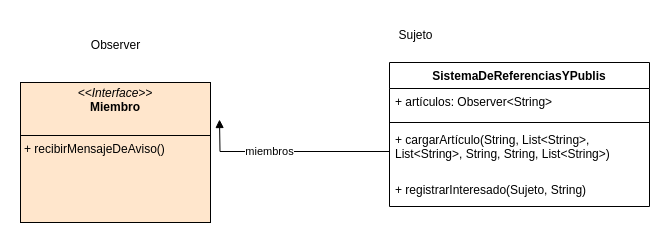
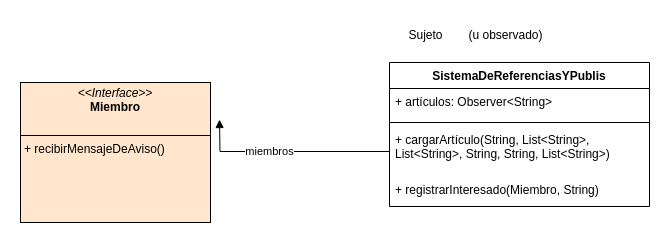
(416, 36) -> (426, 36)
none -> (506, 36)
(116, 46) -> none
(512, 191) -> (514, 191)
